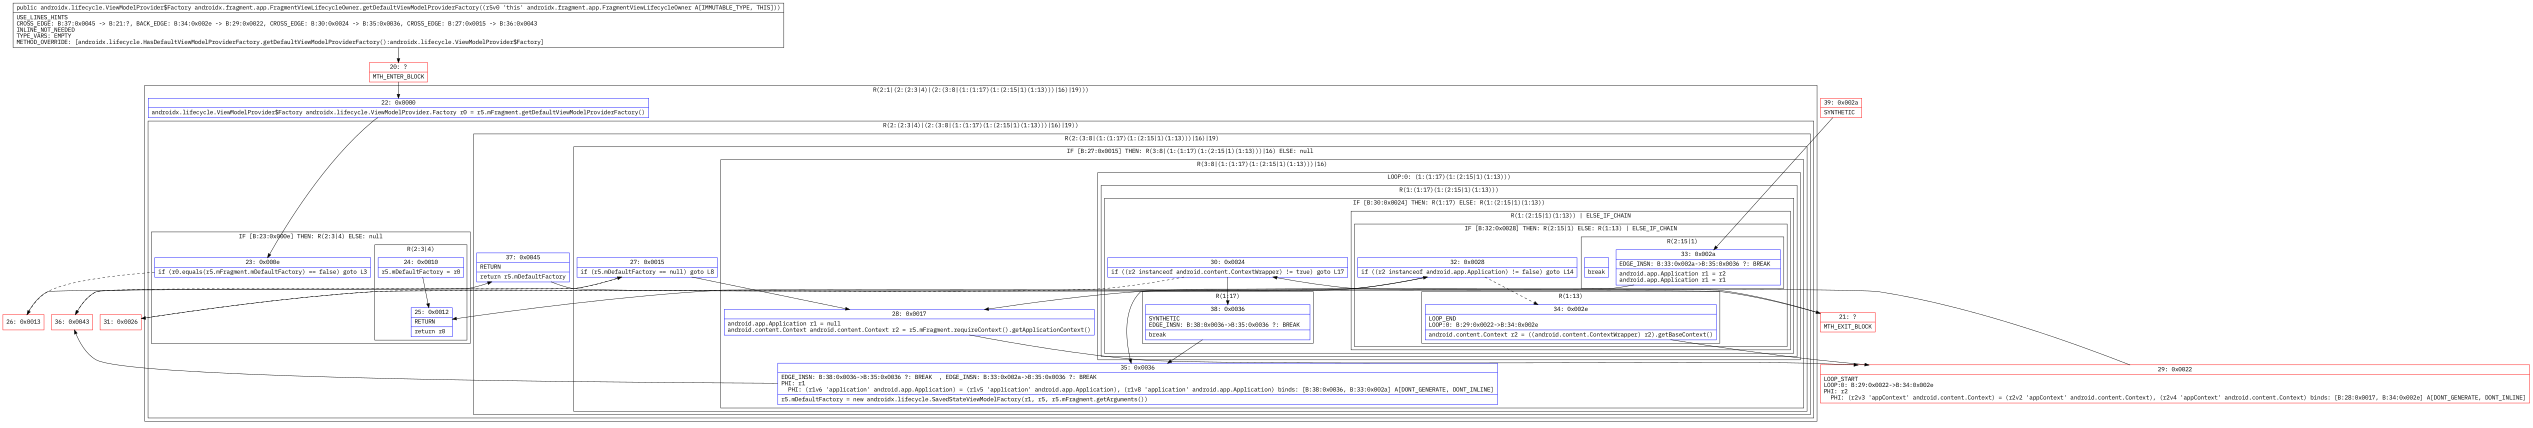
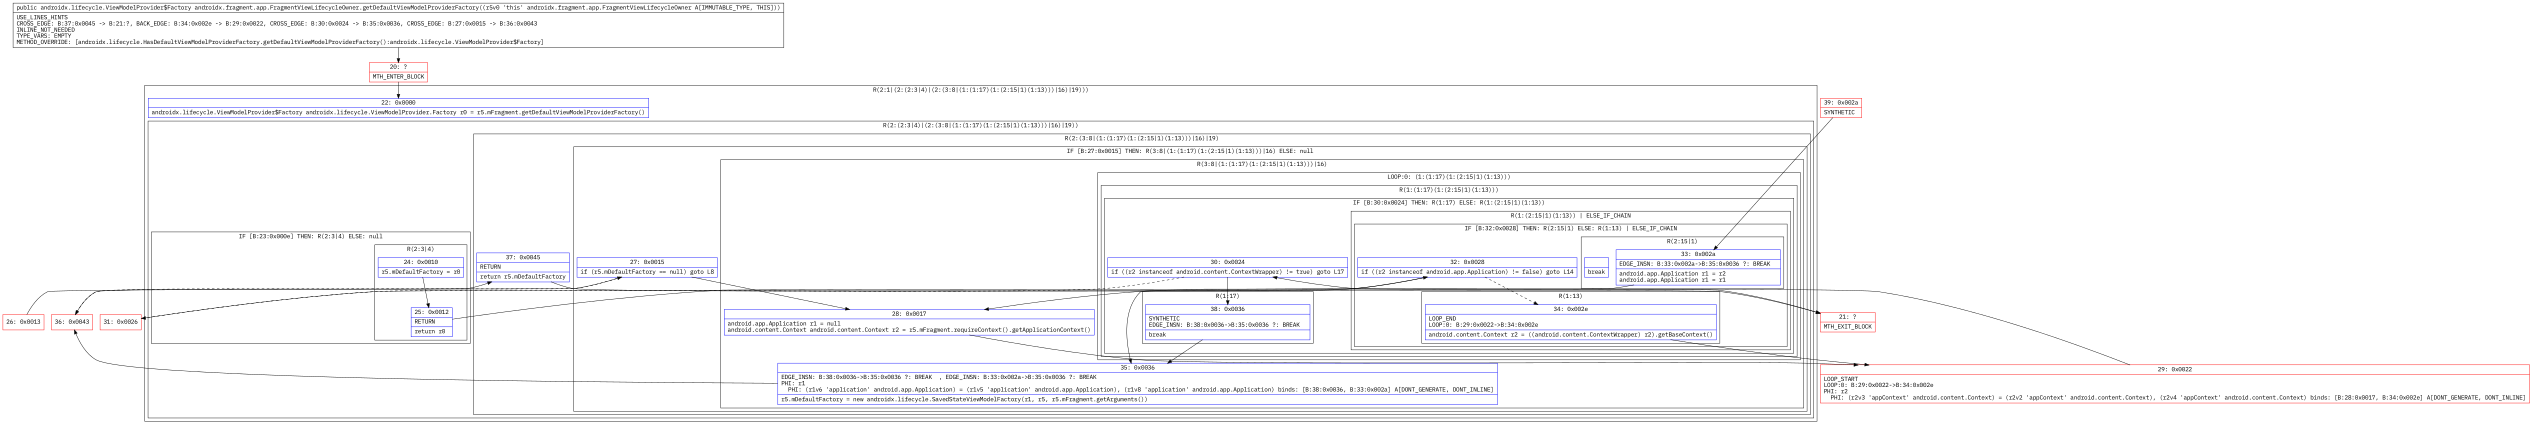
(263, 267) -> none
(1139, 289) -> (1135, 289)
